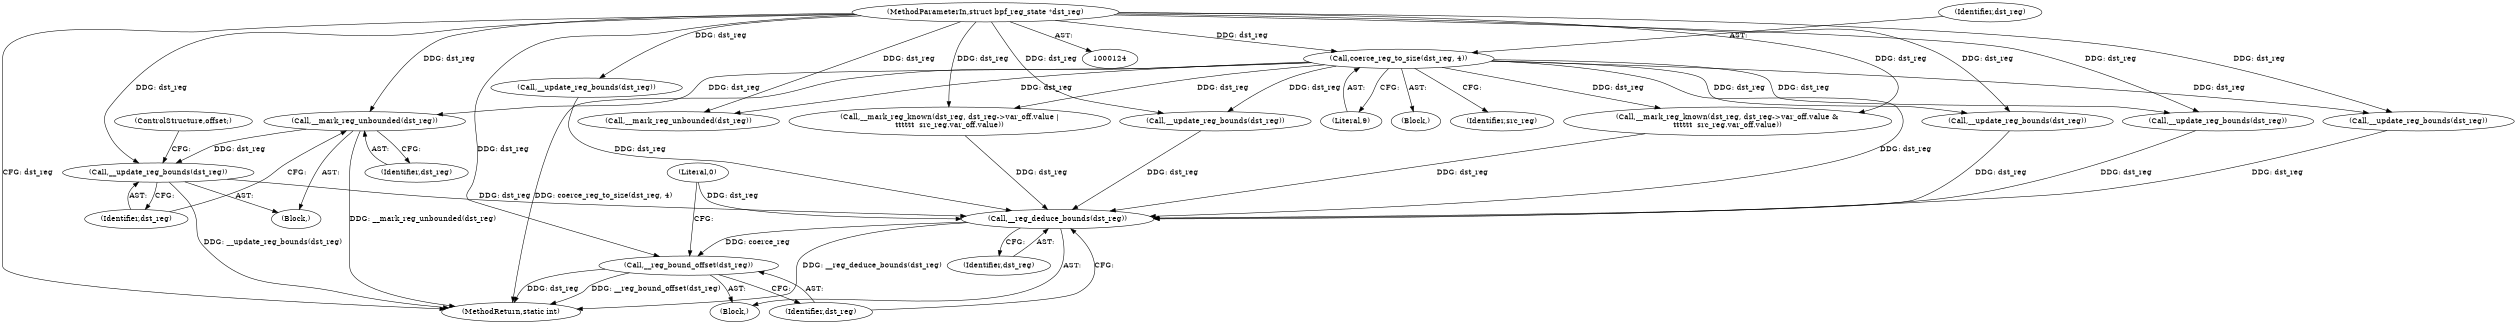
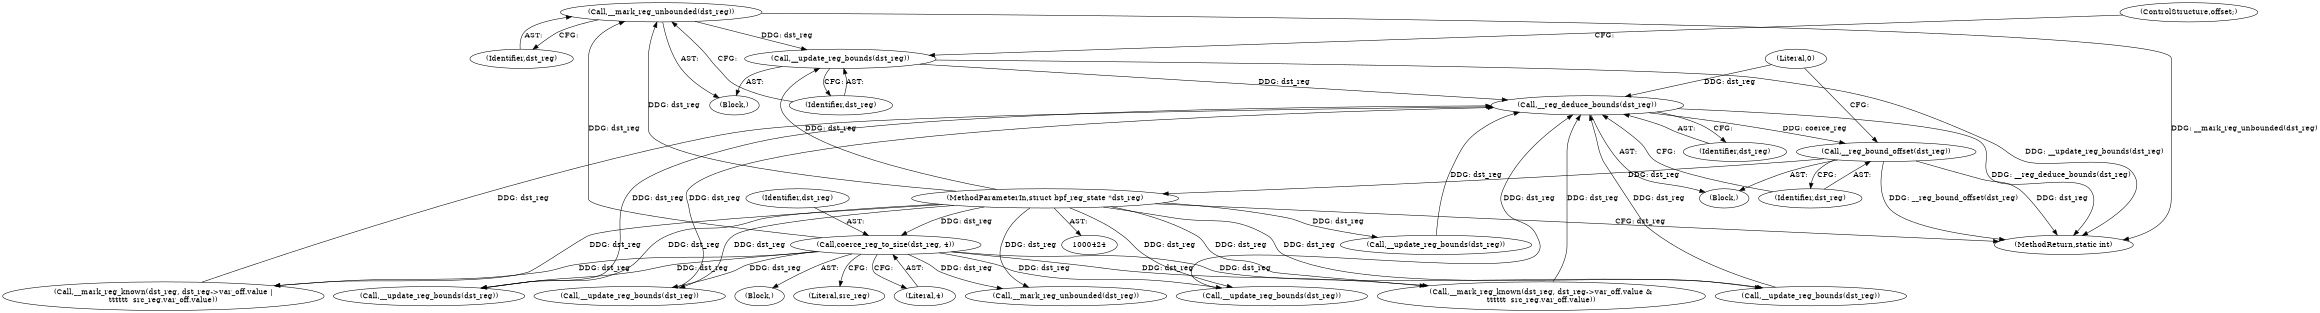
(512, 59) -> (1496, 179)
(1110, 59) -> (1089, 245)
(840, 80) -> none
(1351, 121) -> (925, 296)
(1502, 121) -> (839, 296)
(1750, 176) -> none
